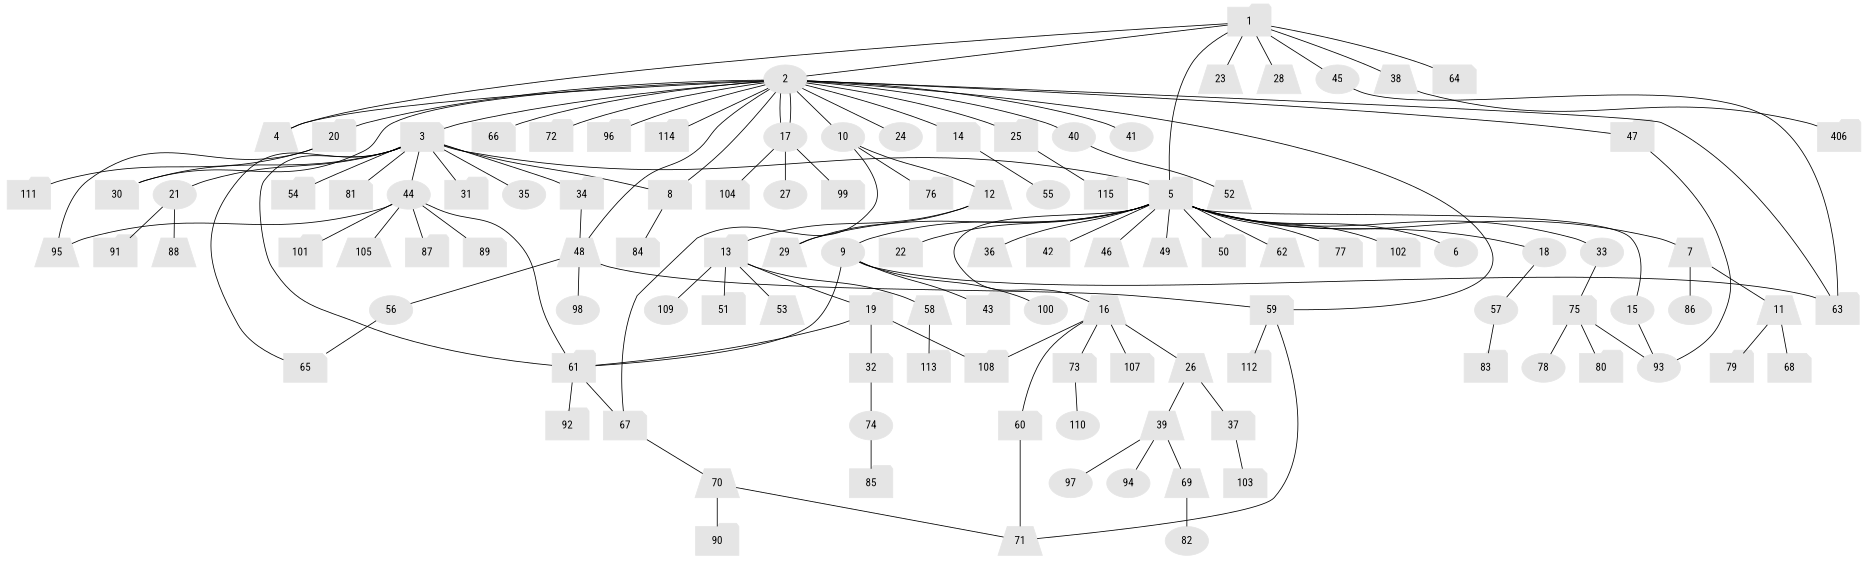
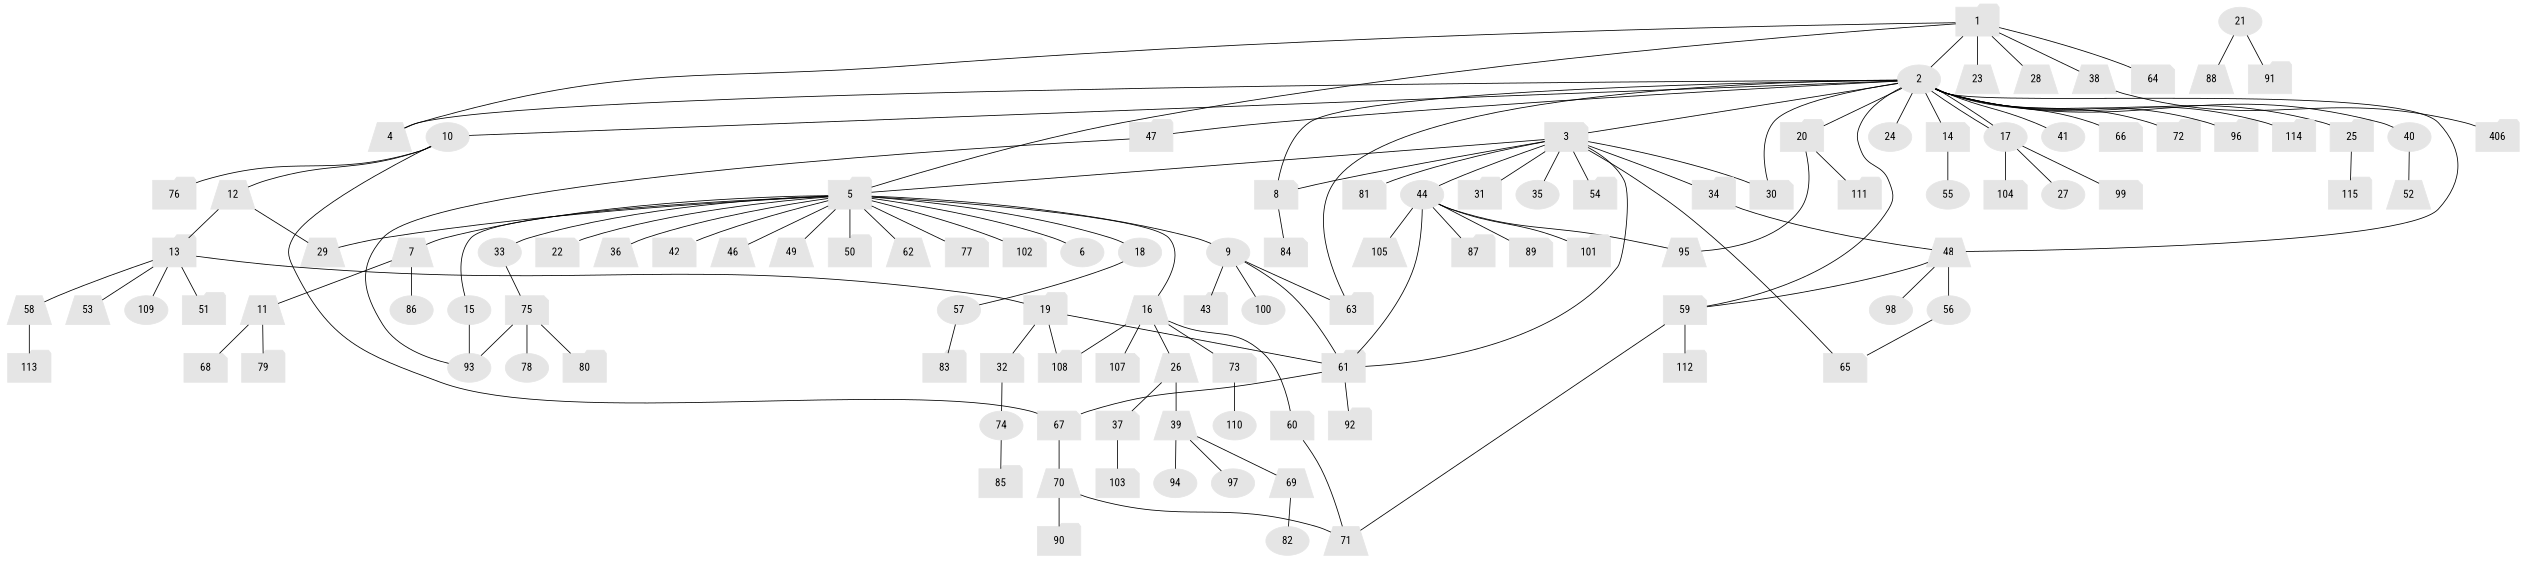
(1338, 79) -> none
(296, 166) -> none
